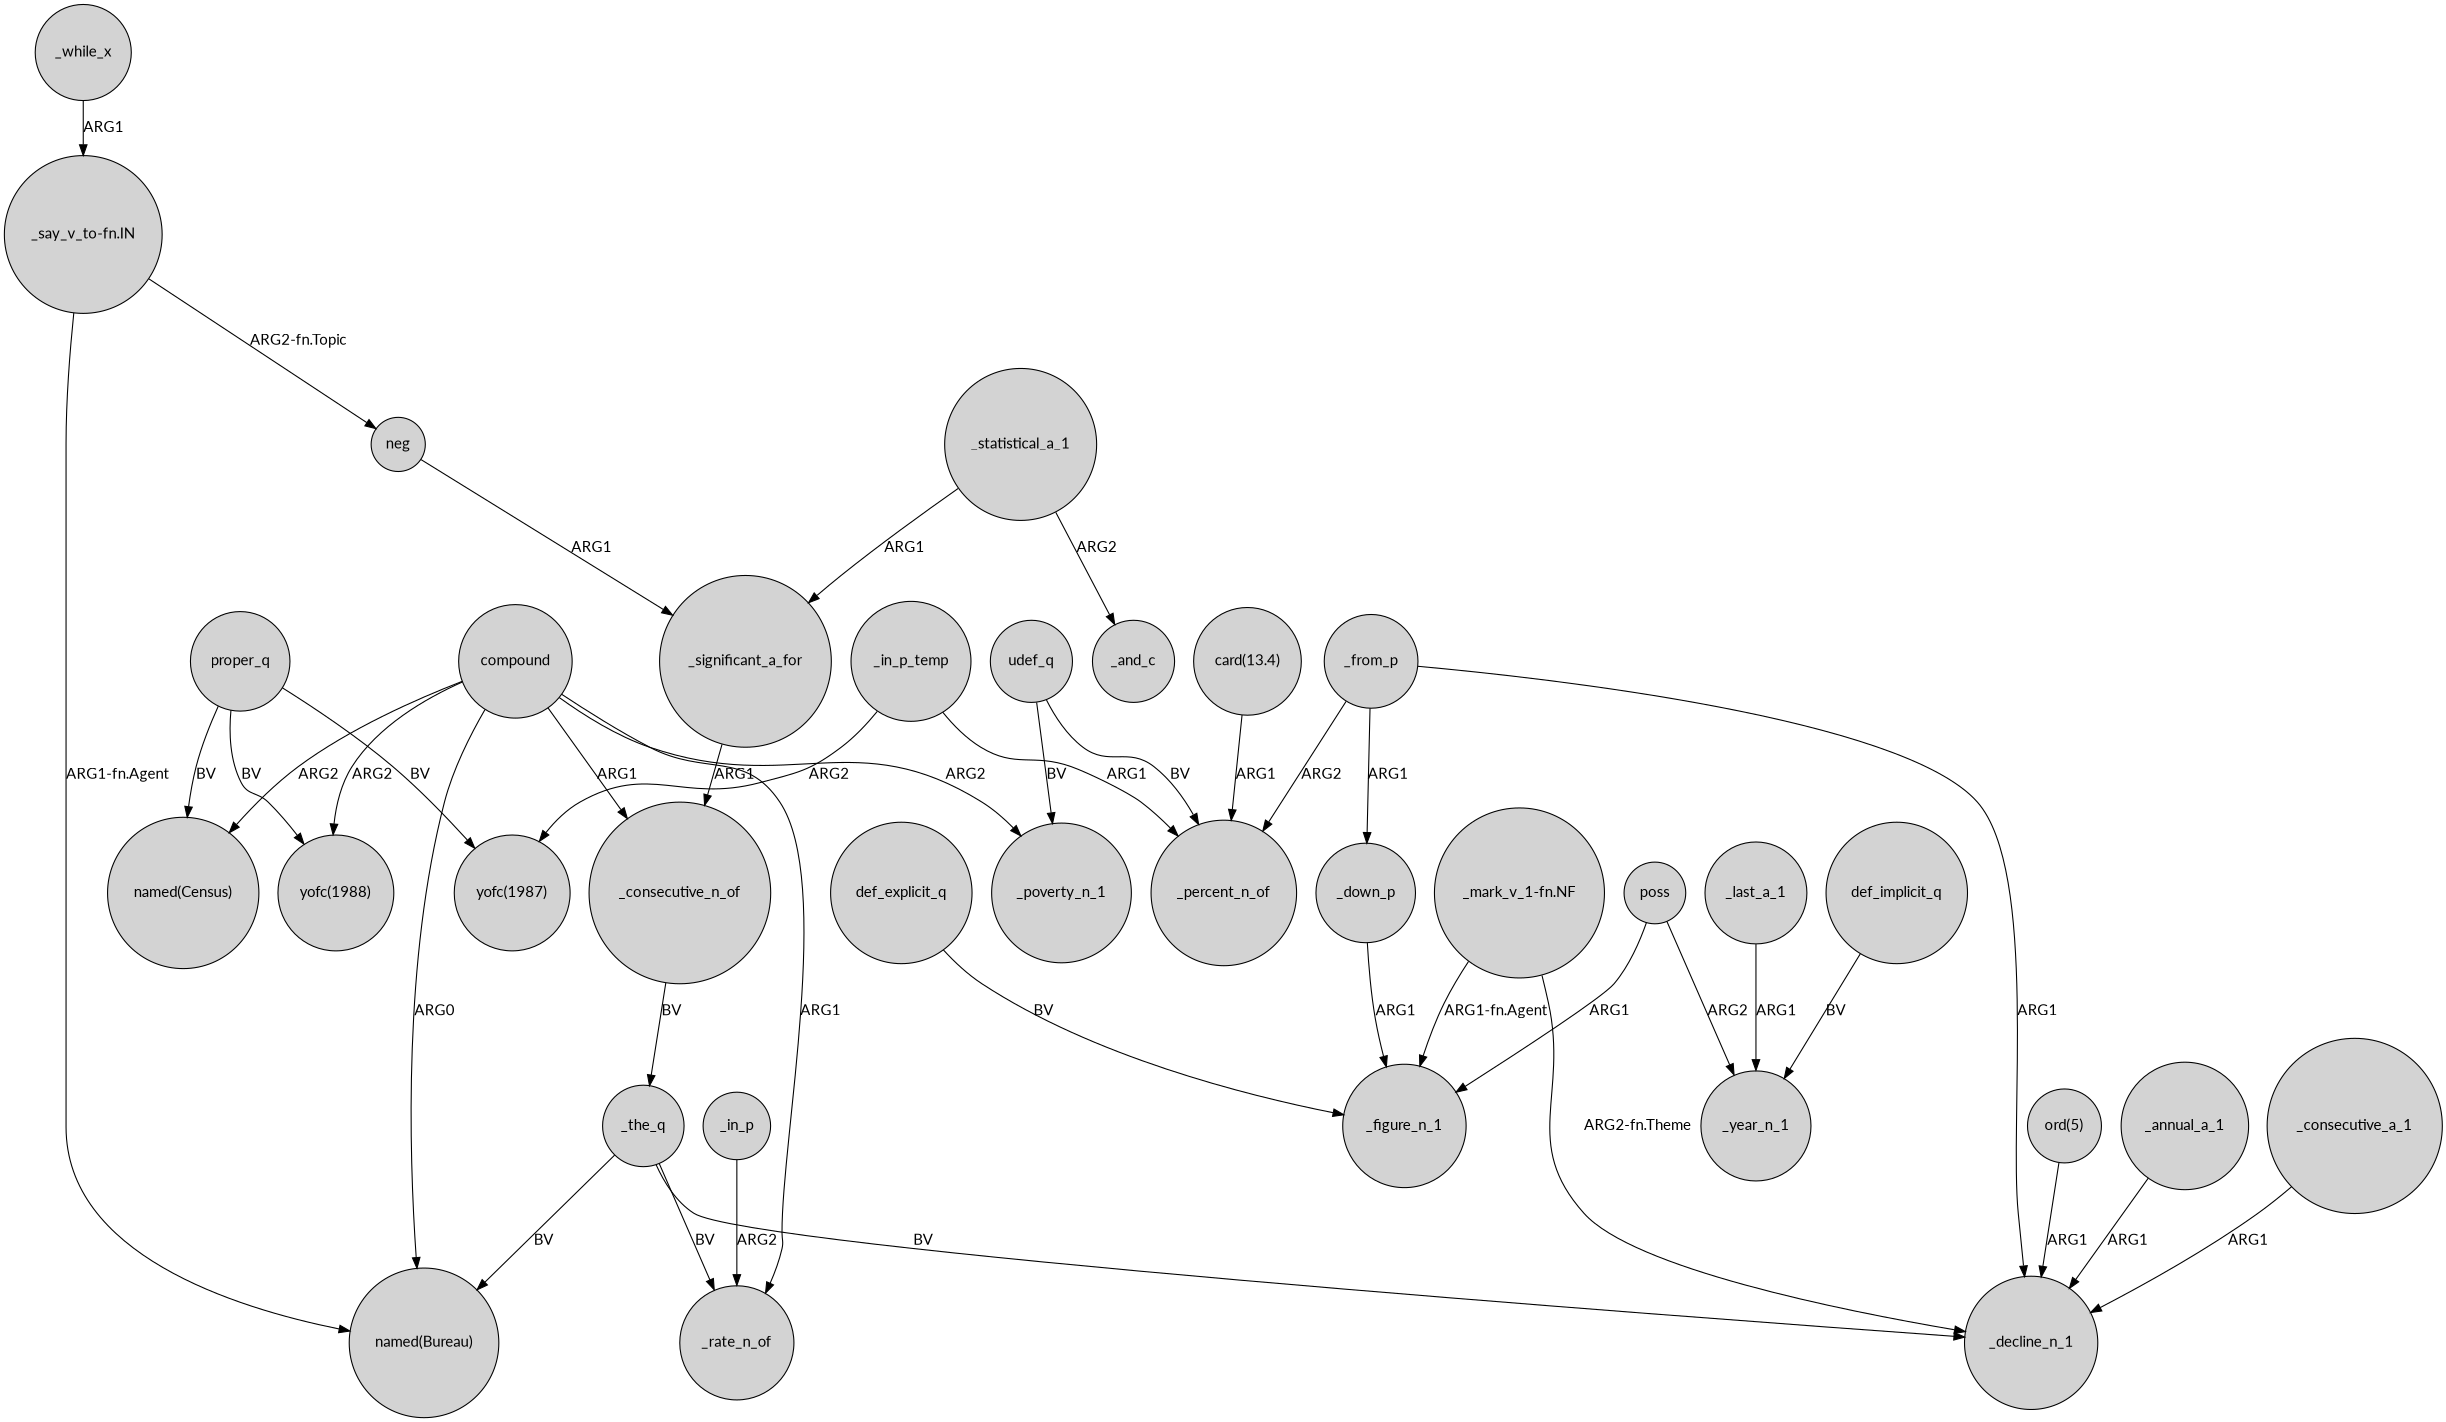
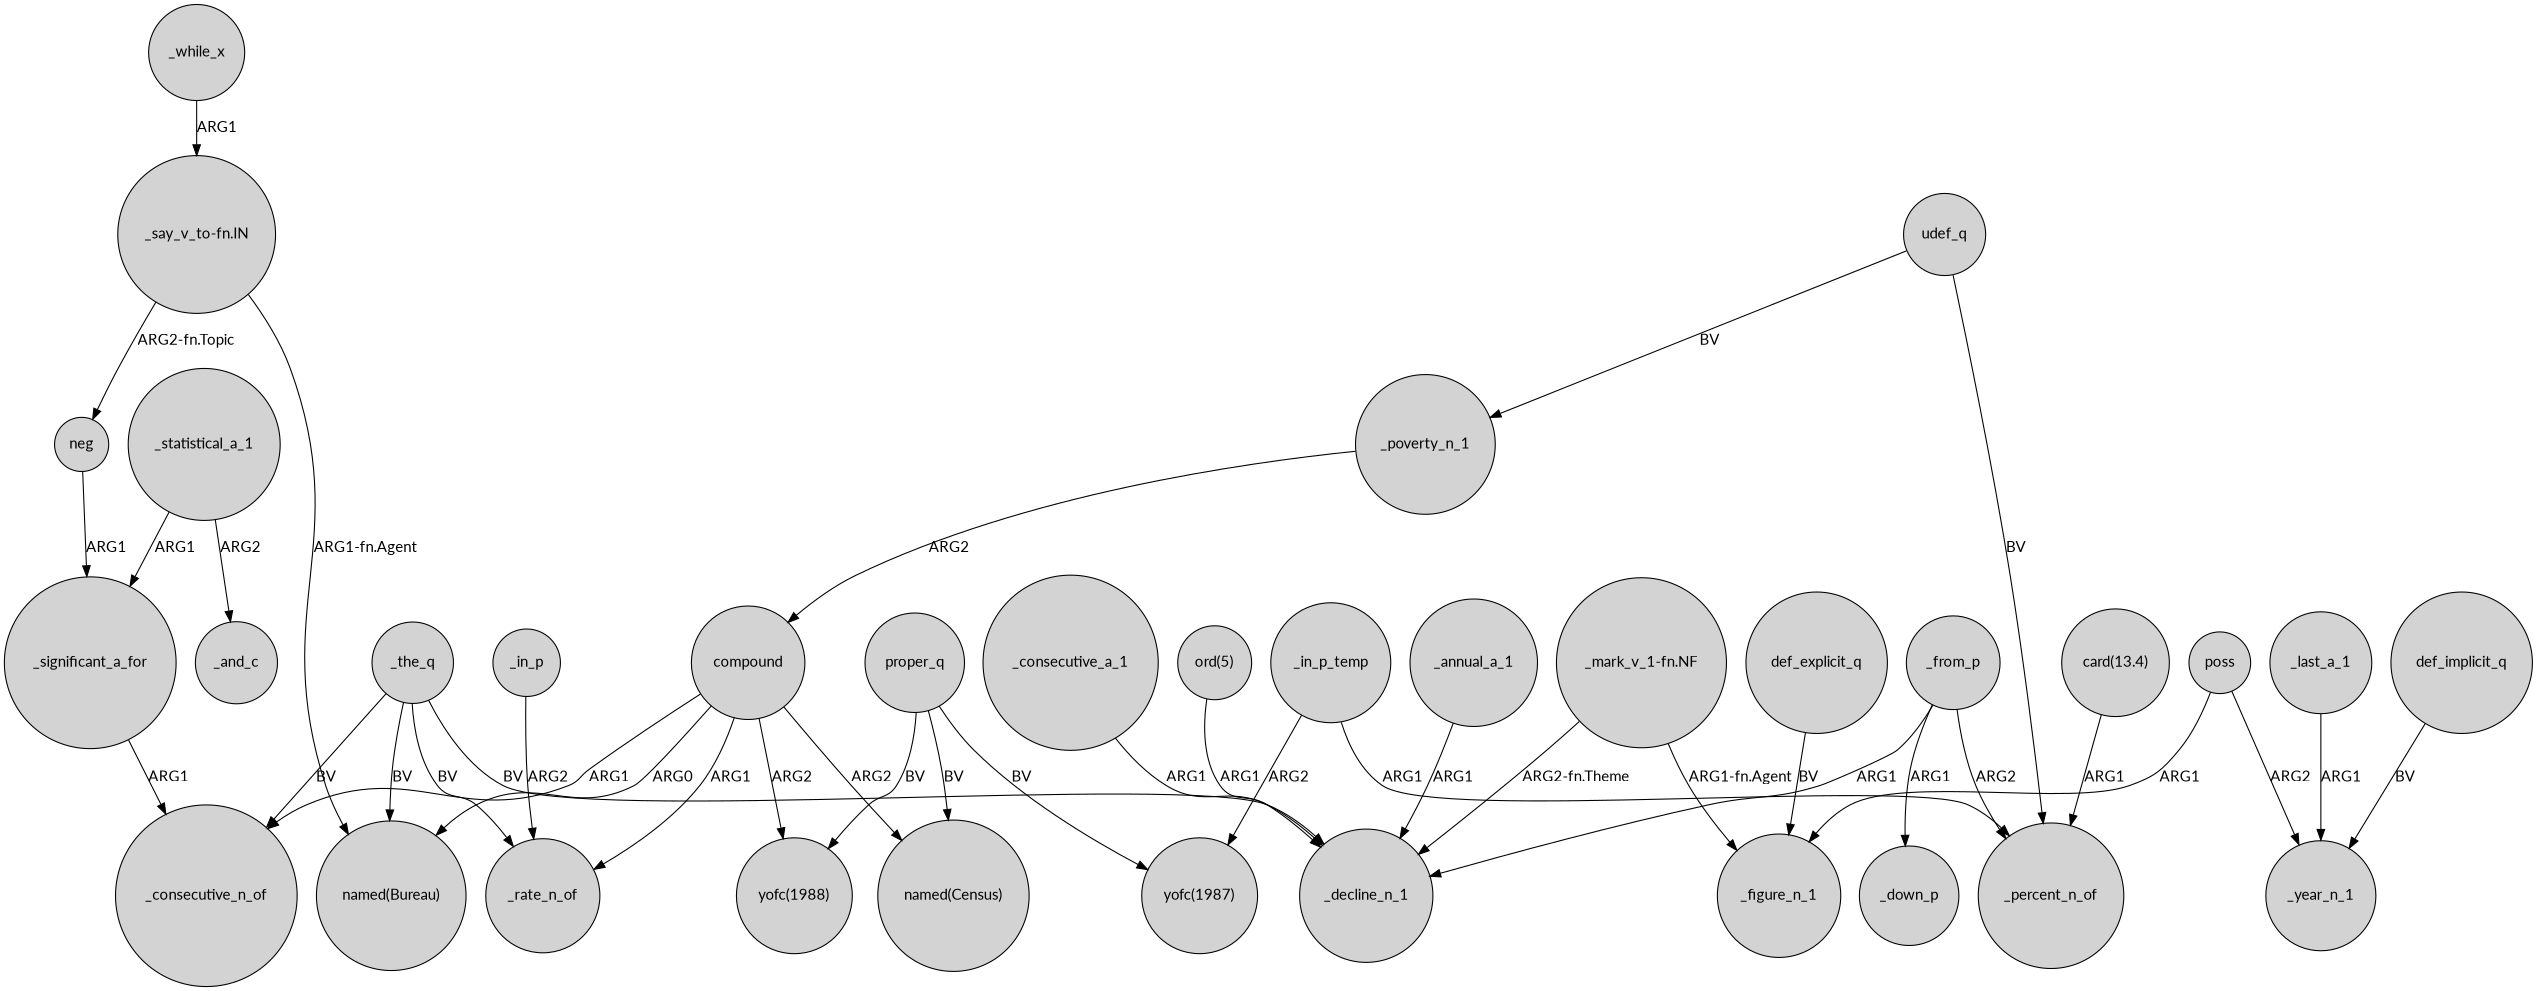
(787, 765) -> (1066, 502)
(1372, 1000) -> none
(659, 1029) -> (330, 756)
